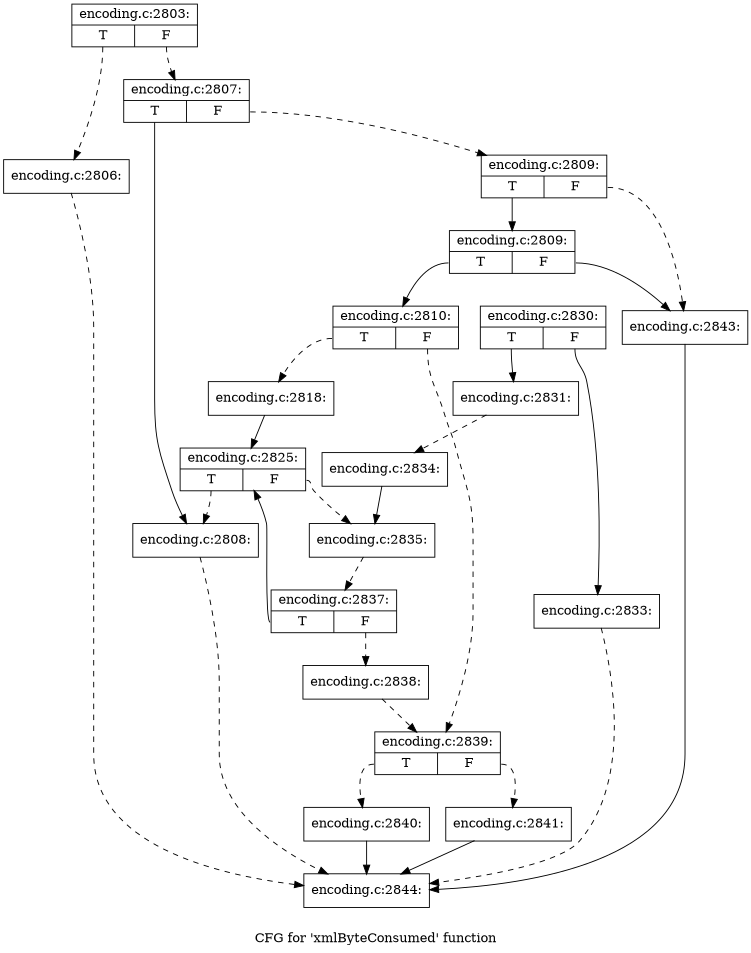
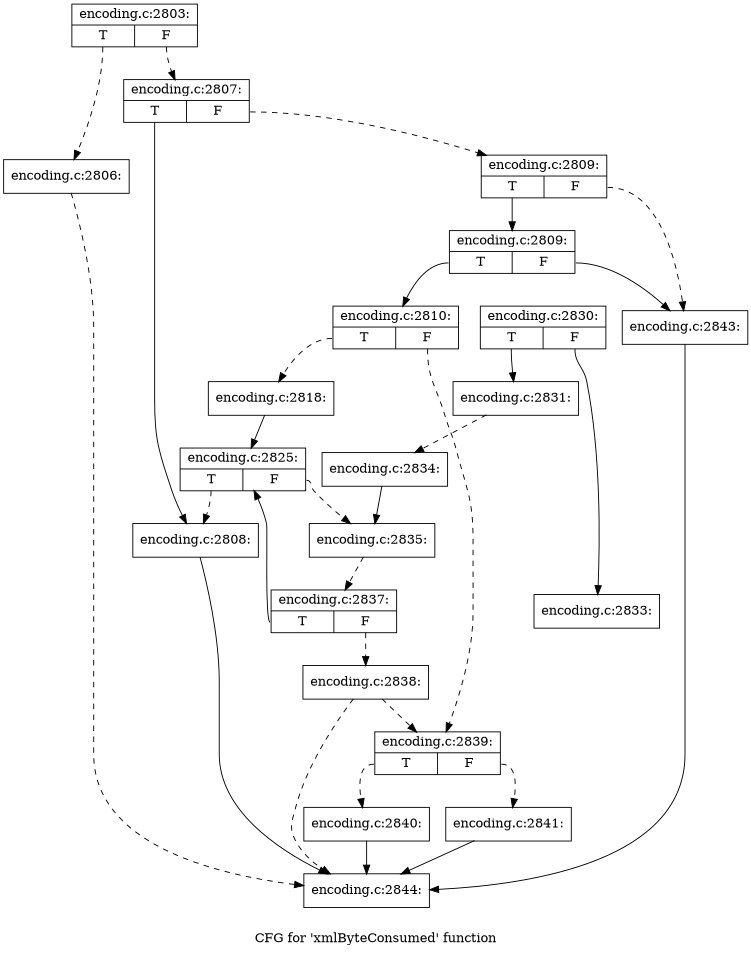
(219, 735) -> (219, 735)
(598, 810) -> (304, 784)
